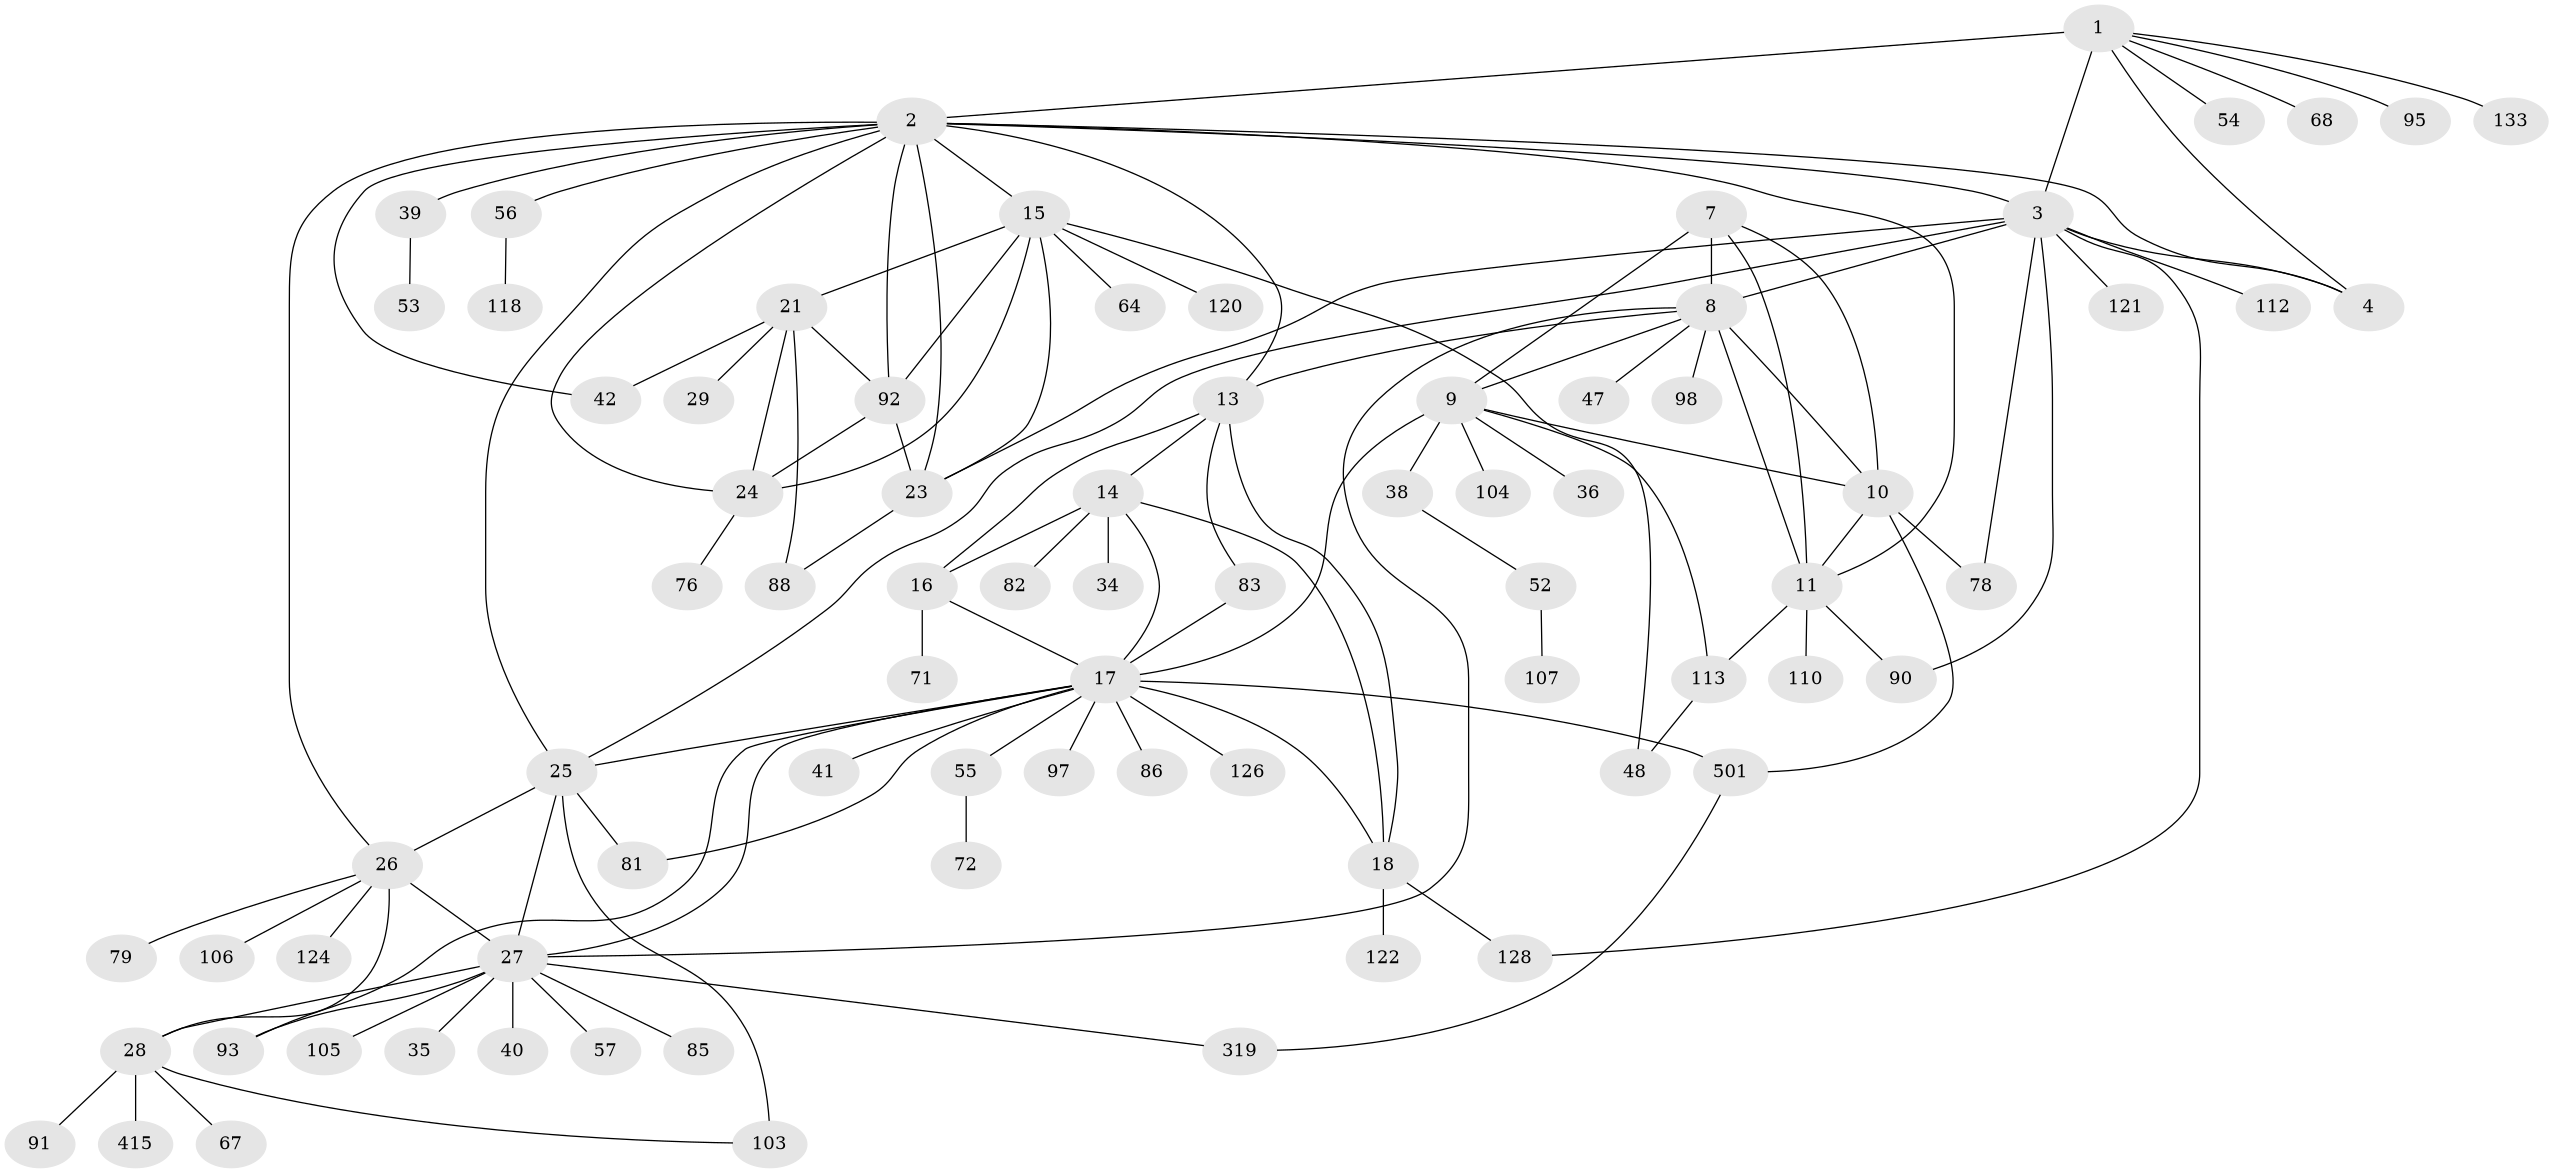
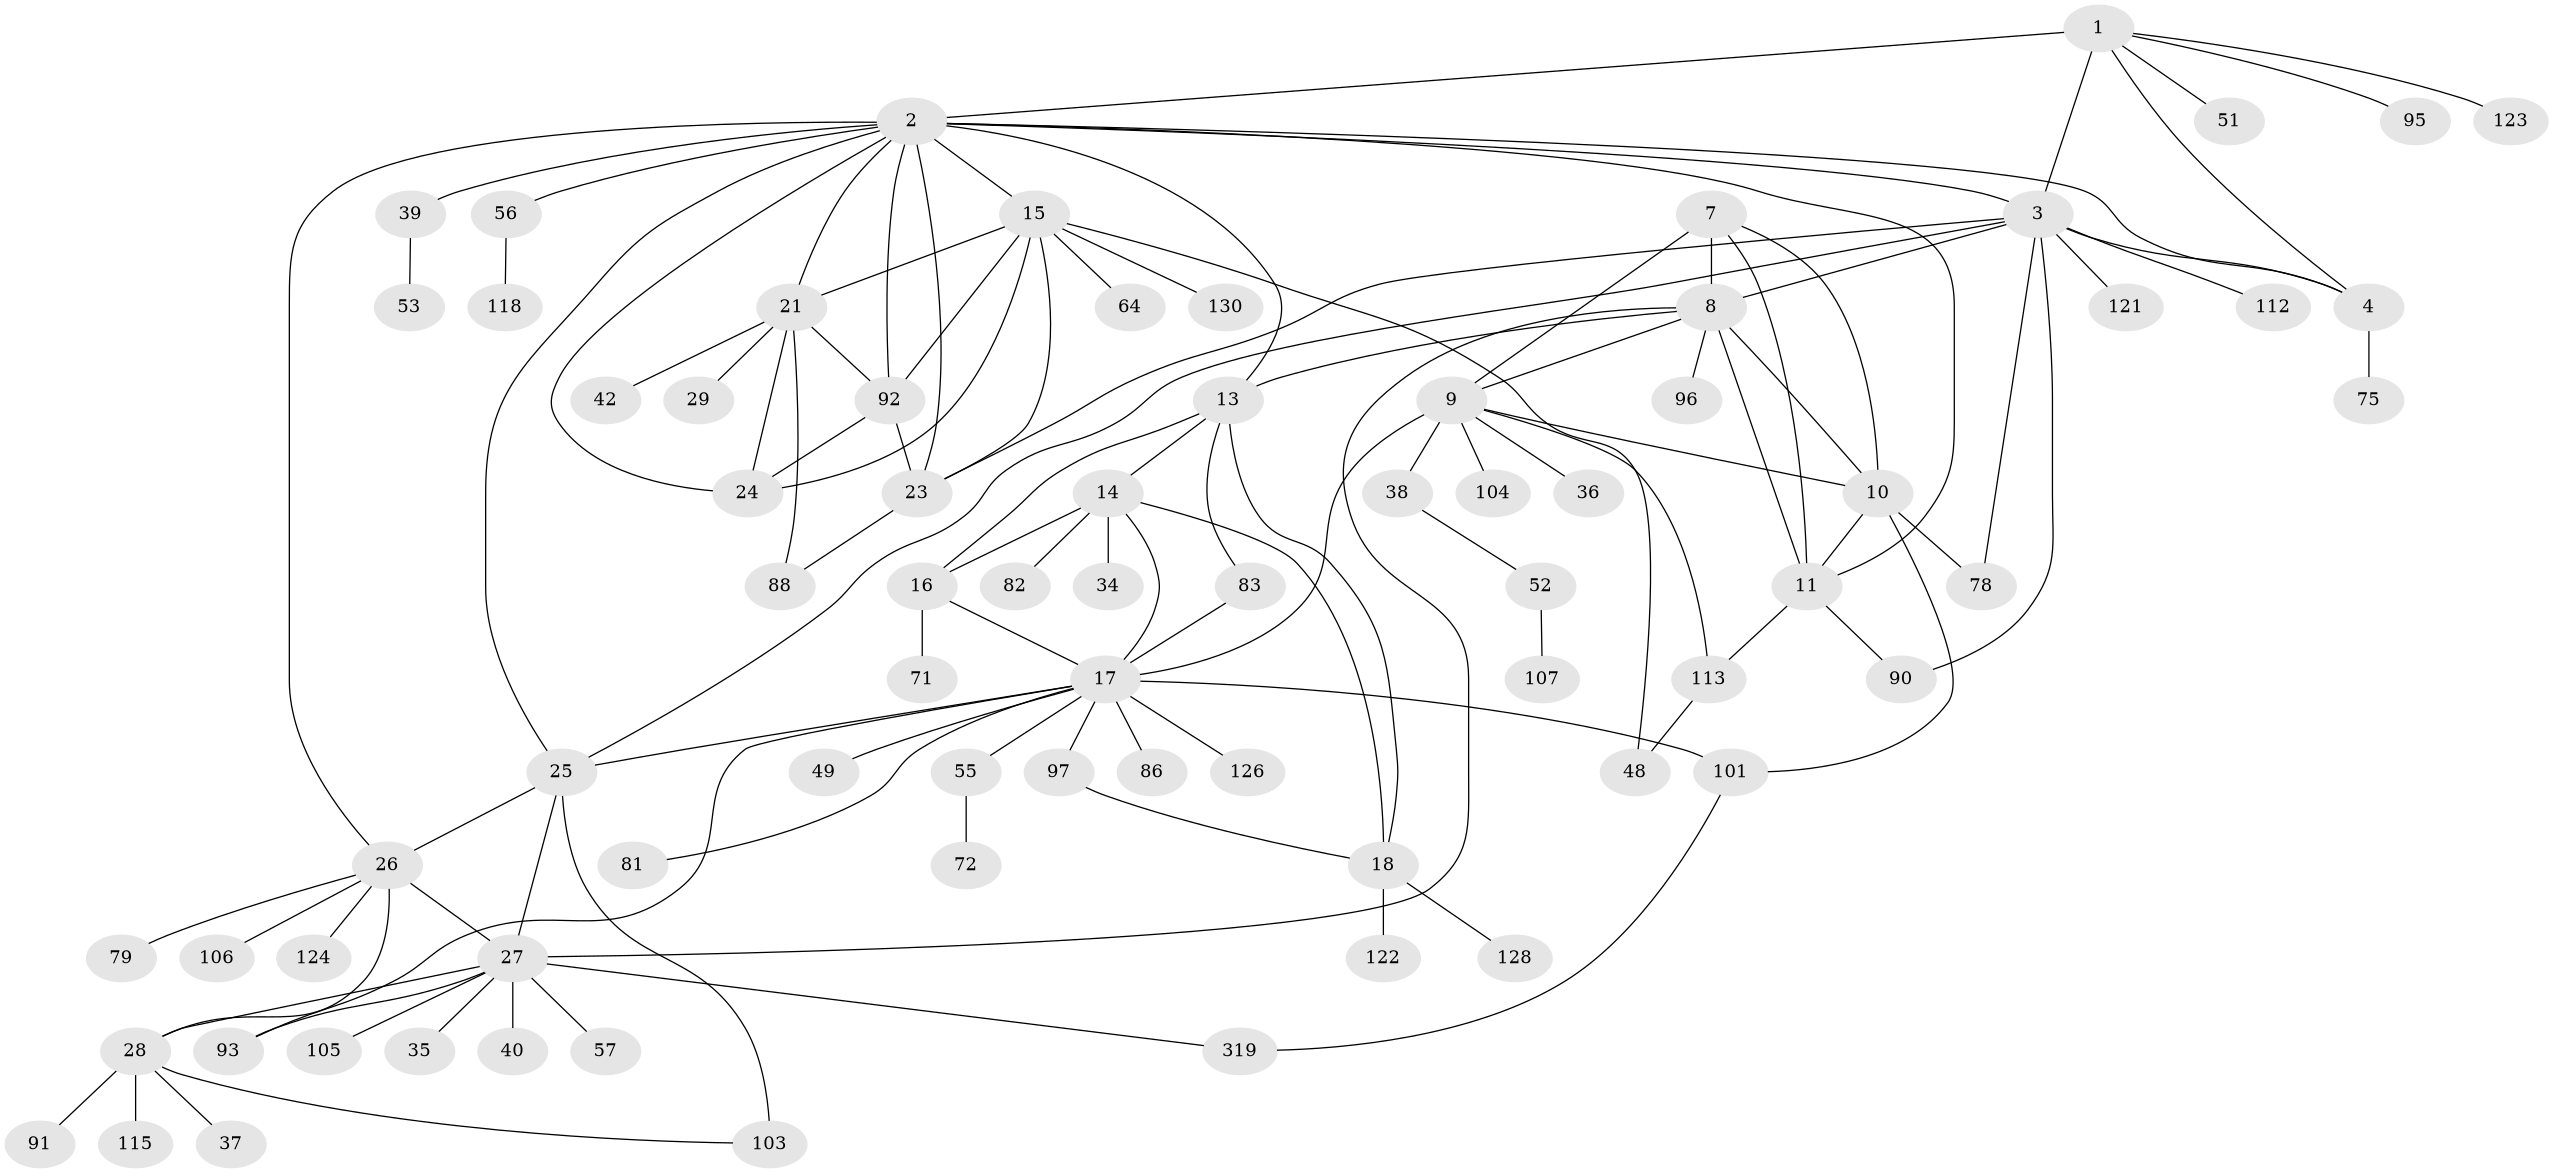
(2229, 121) -> (2229, 121)
(2322, 121) -> none
(2511, 121) -> (2511, 121)
(432, 168) -> (835, 206)
(1226, 307) -> (1226, 307)
(1594, 400) -> none
(1687, 400) -> (1687, 400)
none -> (2369, 400)
(687, 586) -> none
(1806, 679) -> none
(1276, 736) -> (1216, 829)
(763, 765) -> none
(824, 772) -> (824, 772)
(1731, 772) -> (1731, 772)
(2183, 809) -> none
(597, 819) -> none
(699, 1051) -> none
(136, 1144) -> (136, 1144)
(231, 1144) -> (231, 1144)
